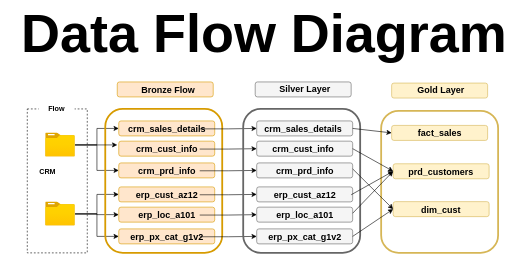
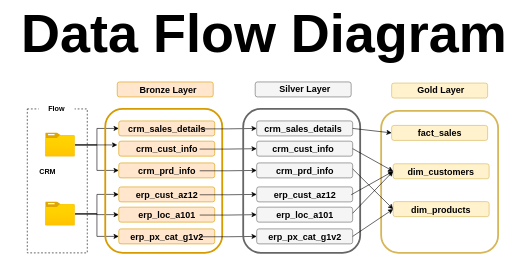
(168, 89) -> (168, 89)
(441, 171) -> (441, 171)
(441, 210) -> (441, 210)
